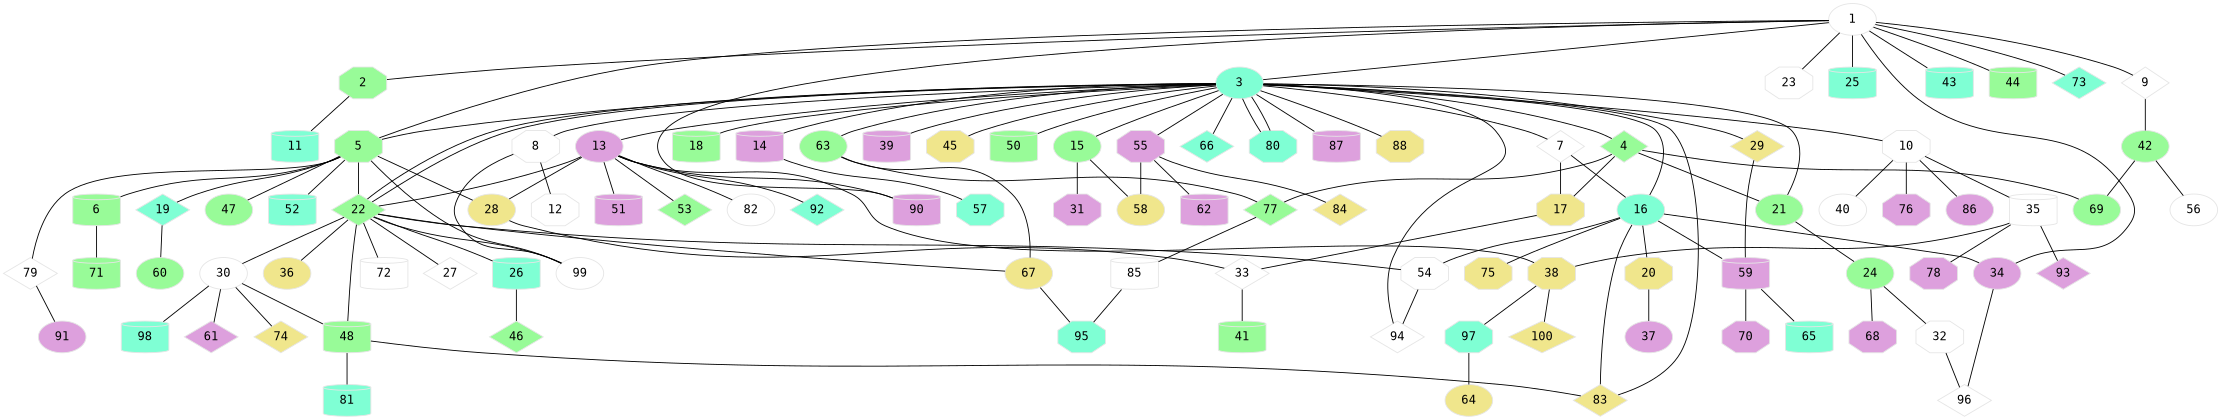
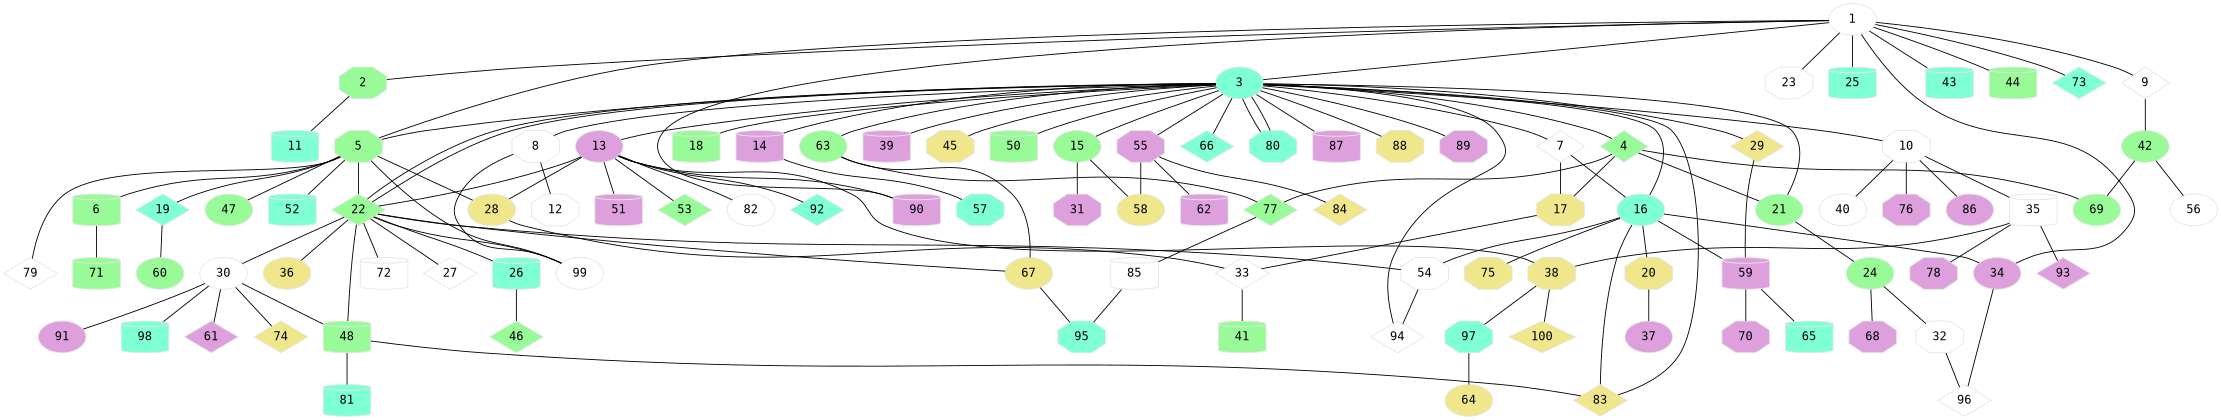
none -> (1464, 146)
(46, 304) -> (144, 308)
